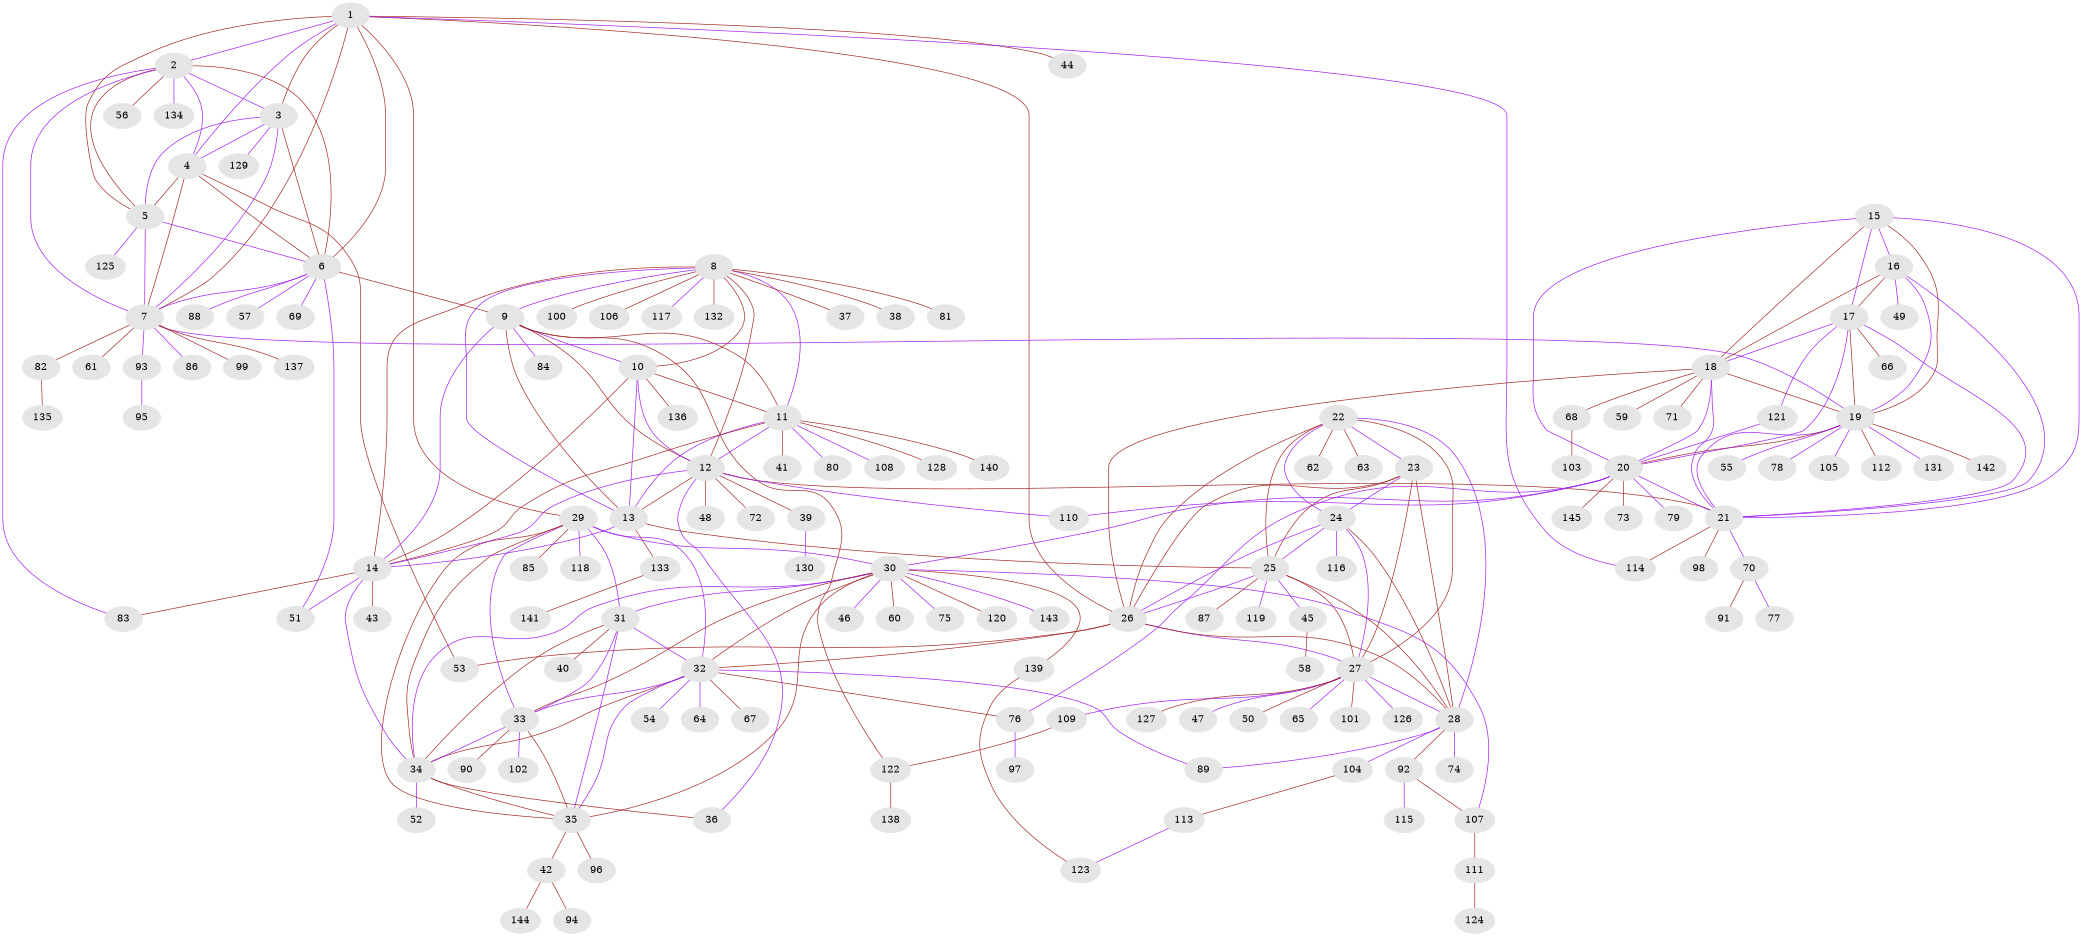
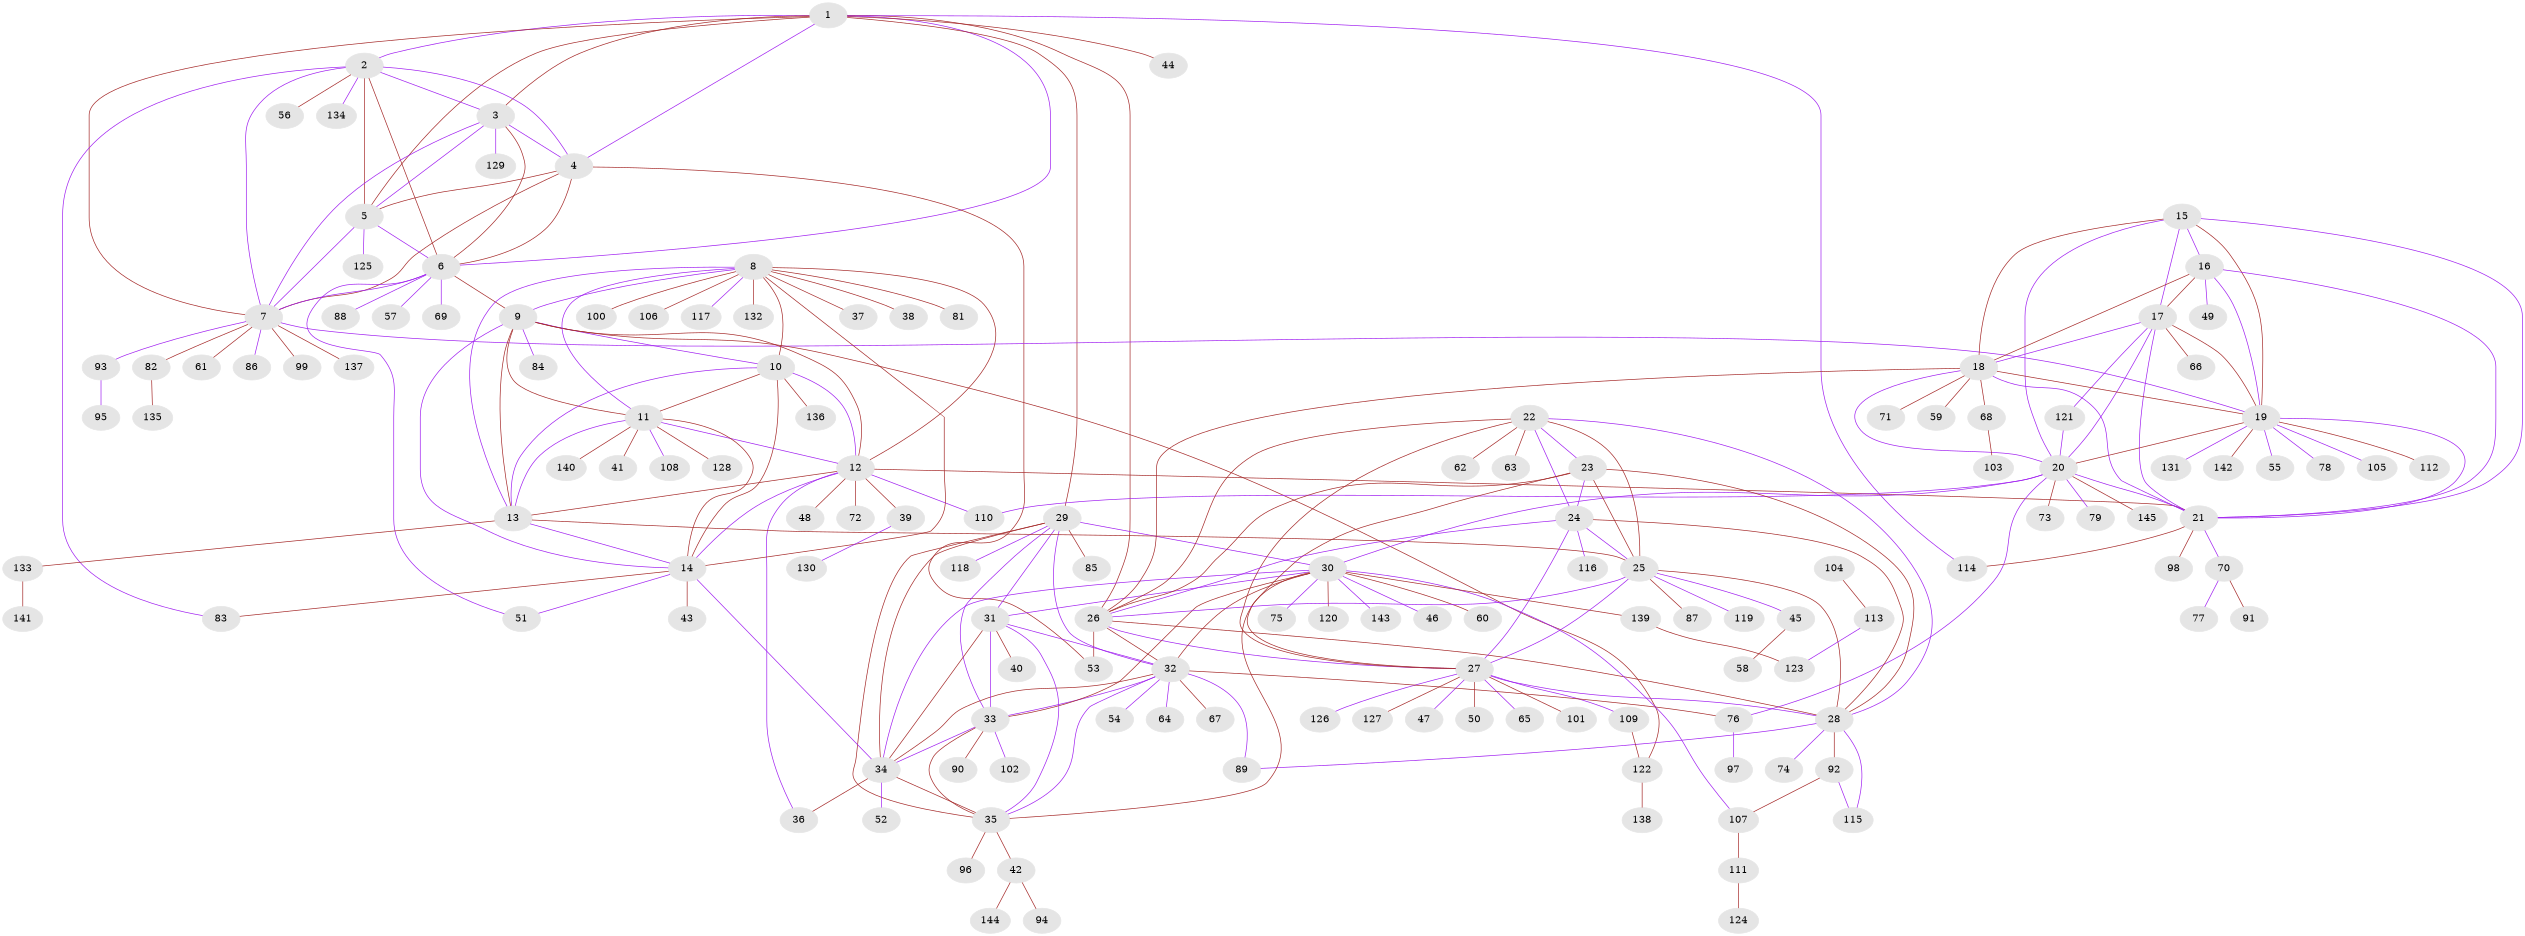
(386, 148) -> (910, 220)
(833, 468) -> none
(1327, 600) -> (1567, 626)
(1404, 745) -> (1861, 767)
